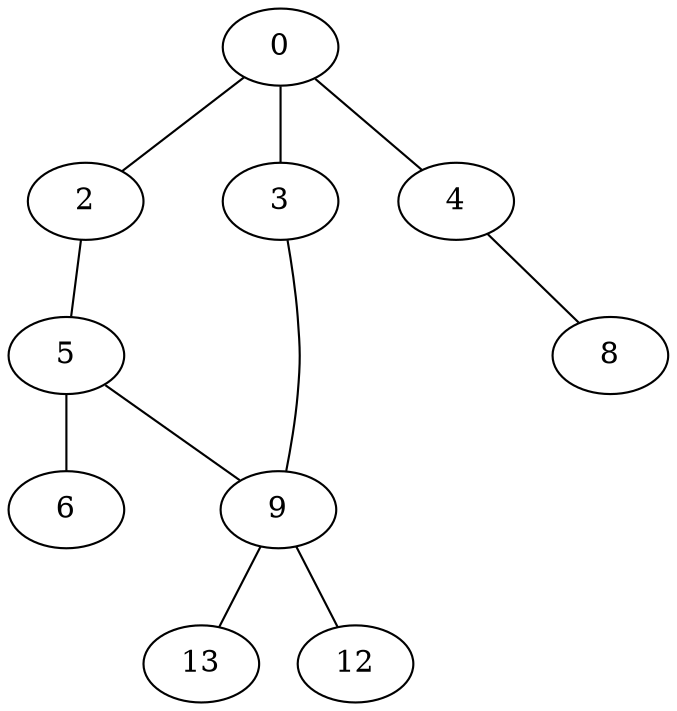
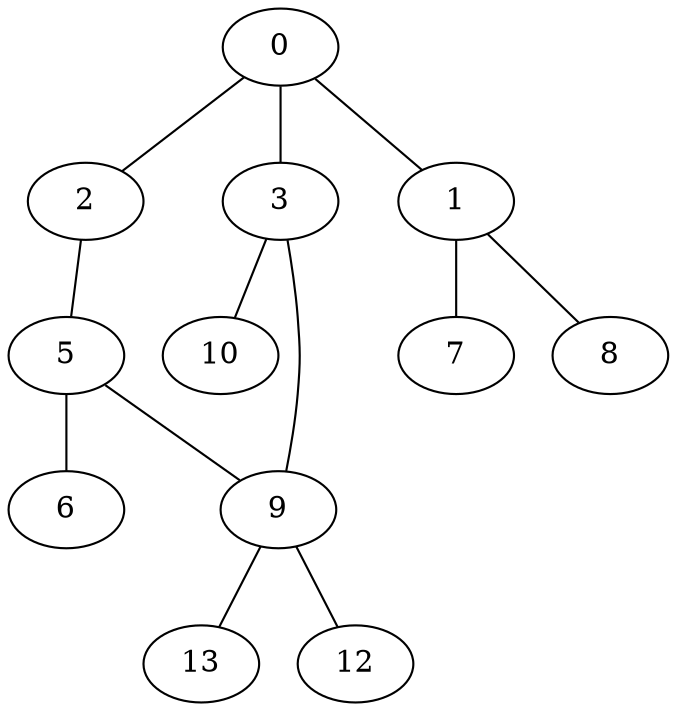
(456, 201) -> (456, 201)
none -> (221, 356)
none -> (456, 356)
